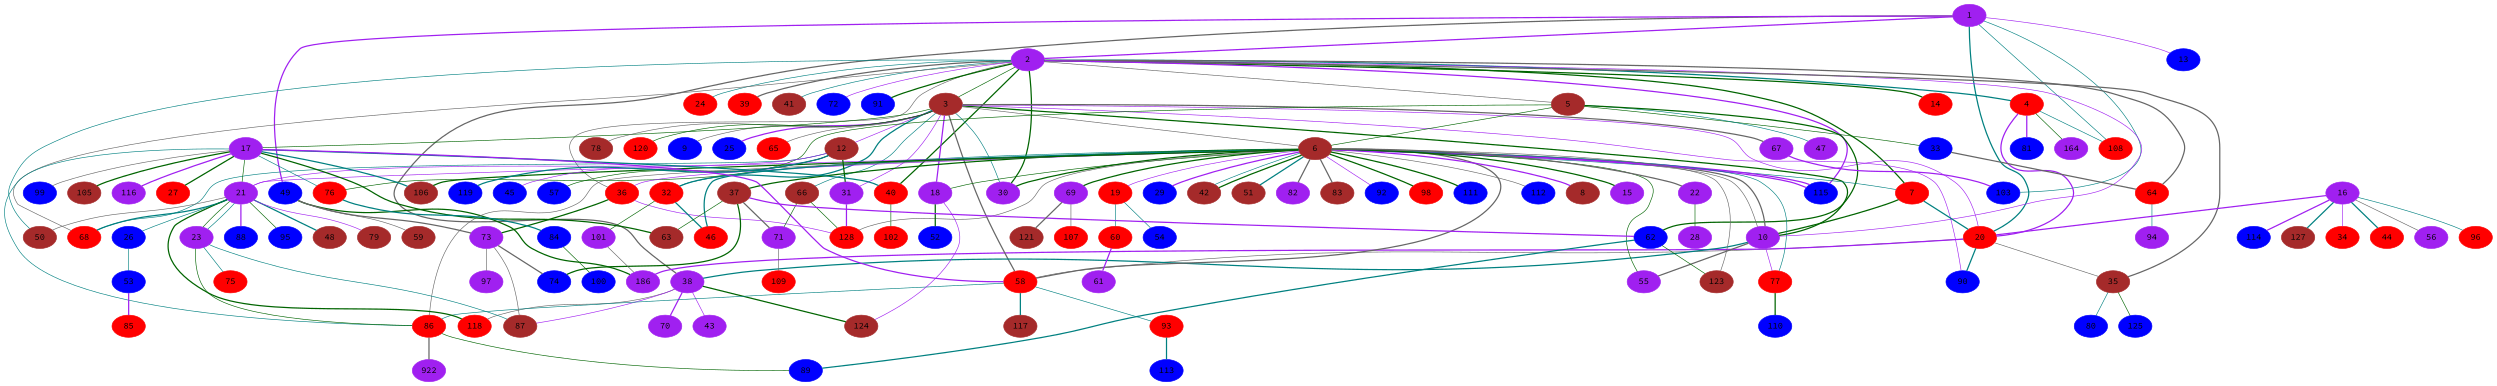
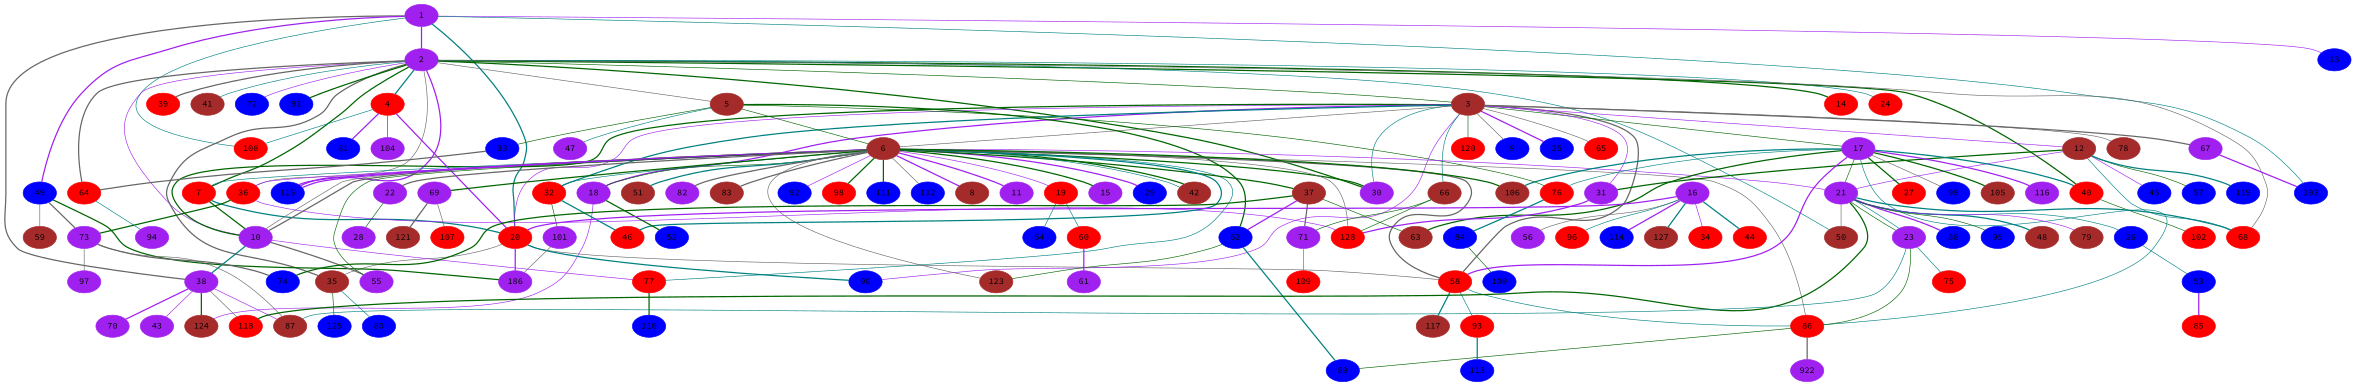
(2071, 149) -> (388, 149)
none -> (1017, 193)
